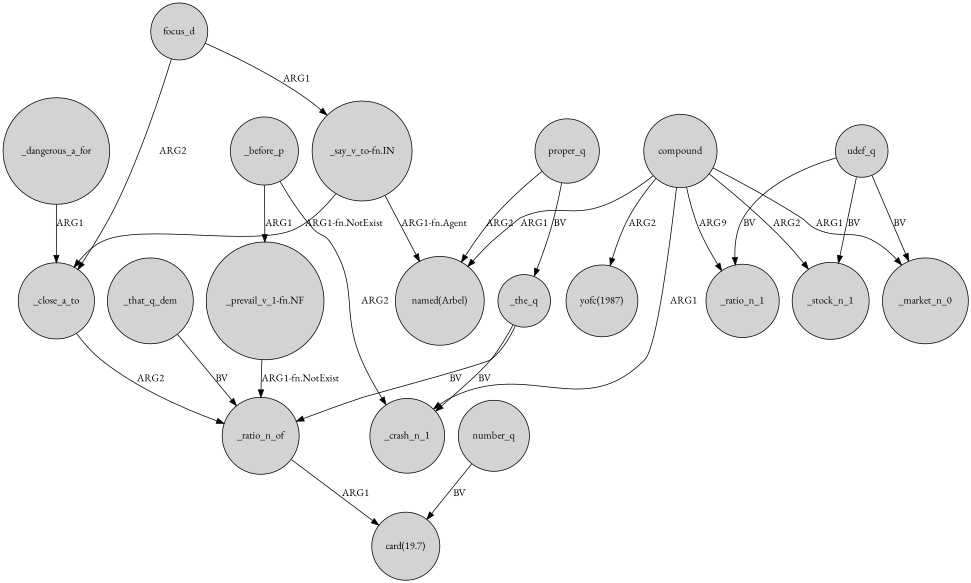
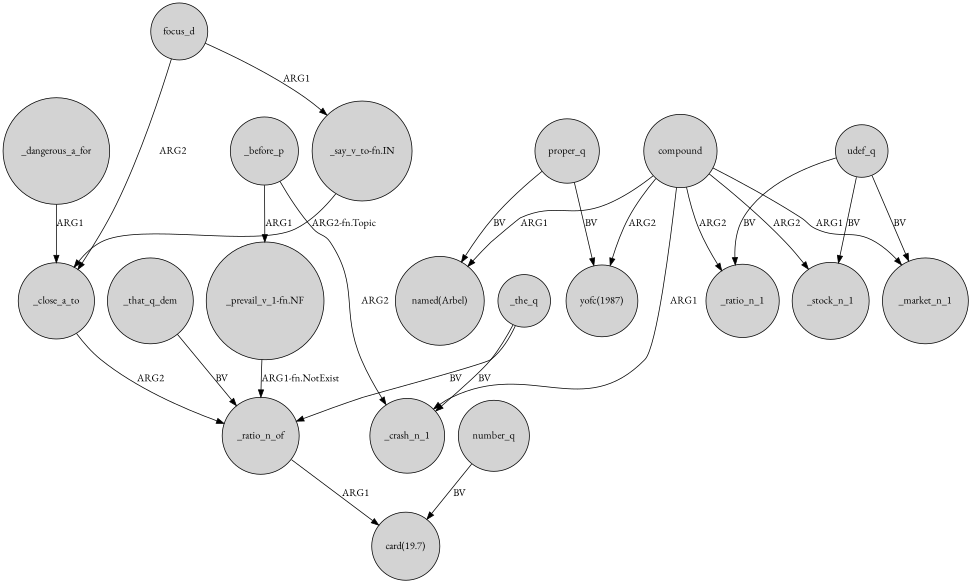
(344, 223) -> (344, 223)
(500, 223) -> (500, 223)
(713, 223) -> (713, 223)
(401, 225) -> none
(552, 227) -> (583, 220)
(925, 301) -> (925, 301)
